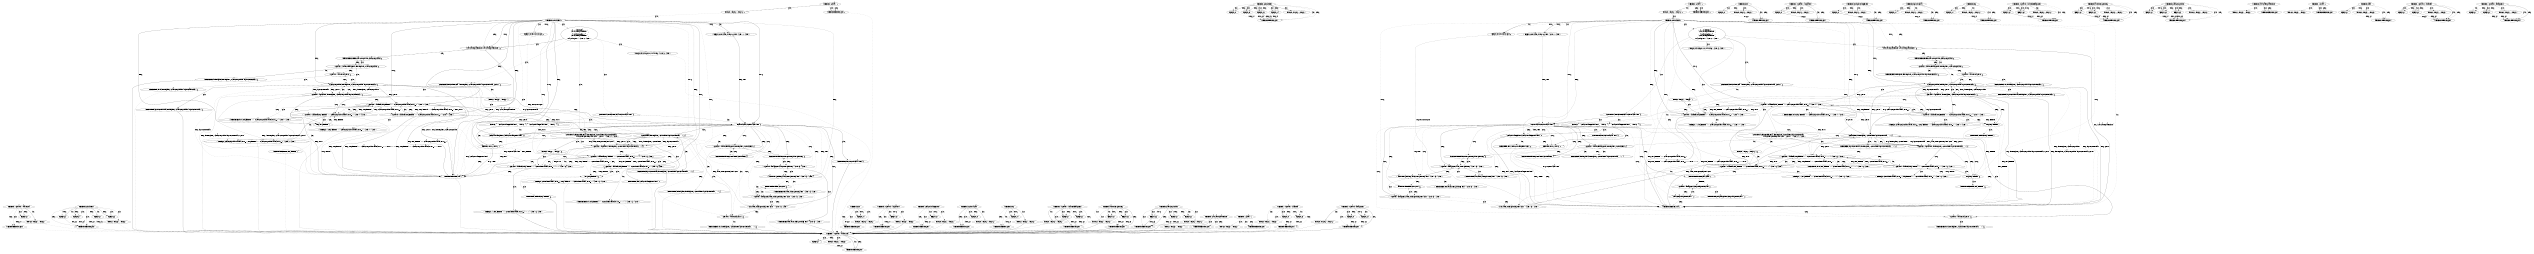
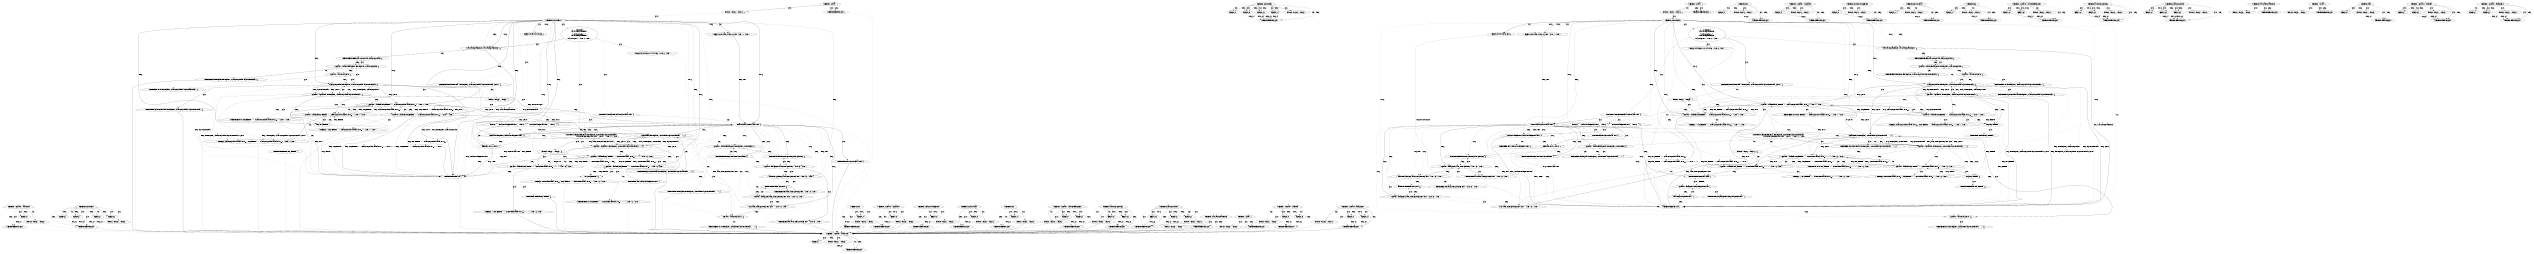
none -> (1694, 182)
